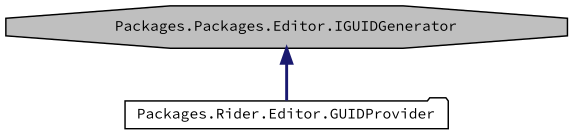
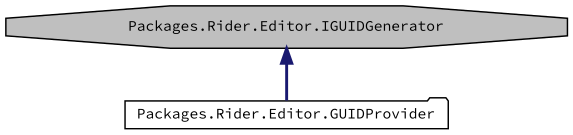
(287, 27) -> (287, 27)
